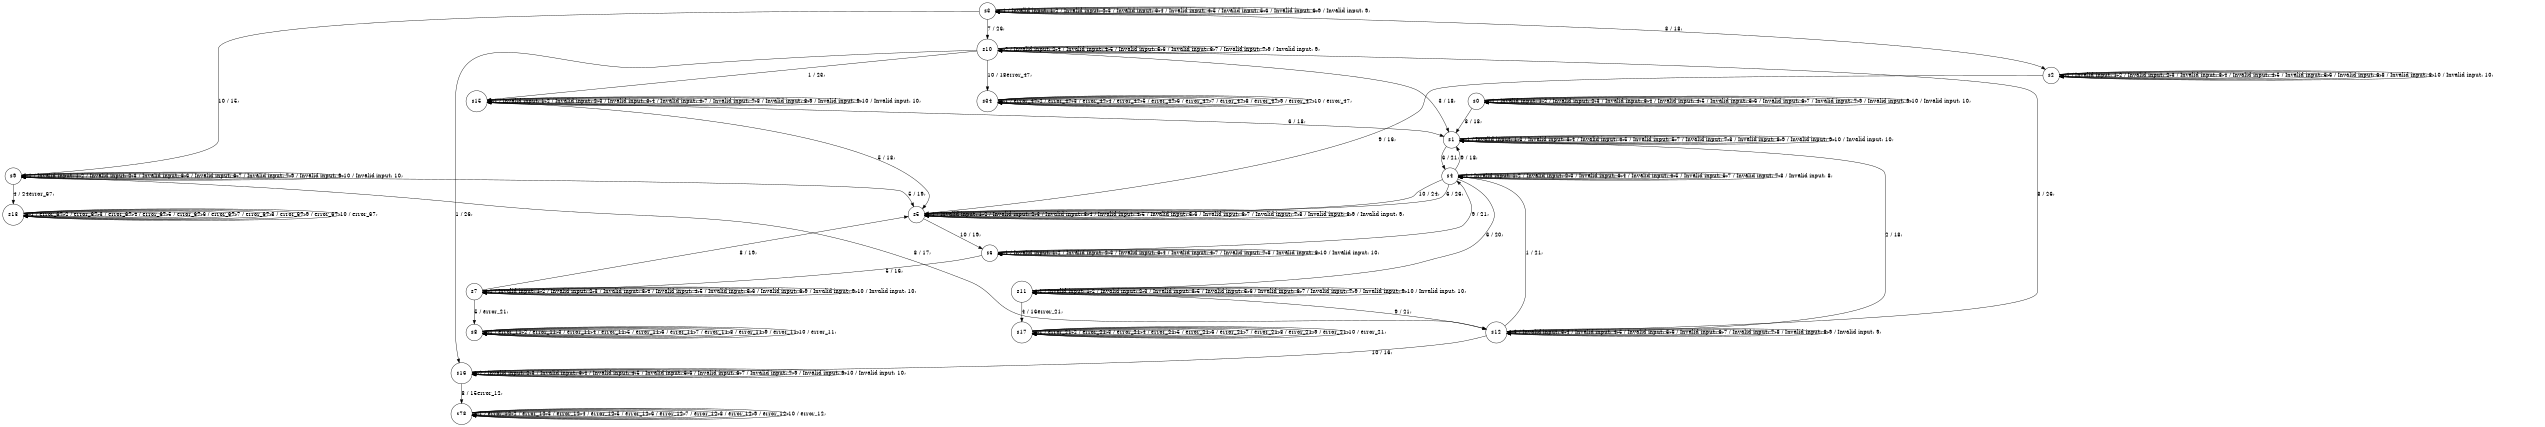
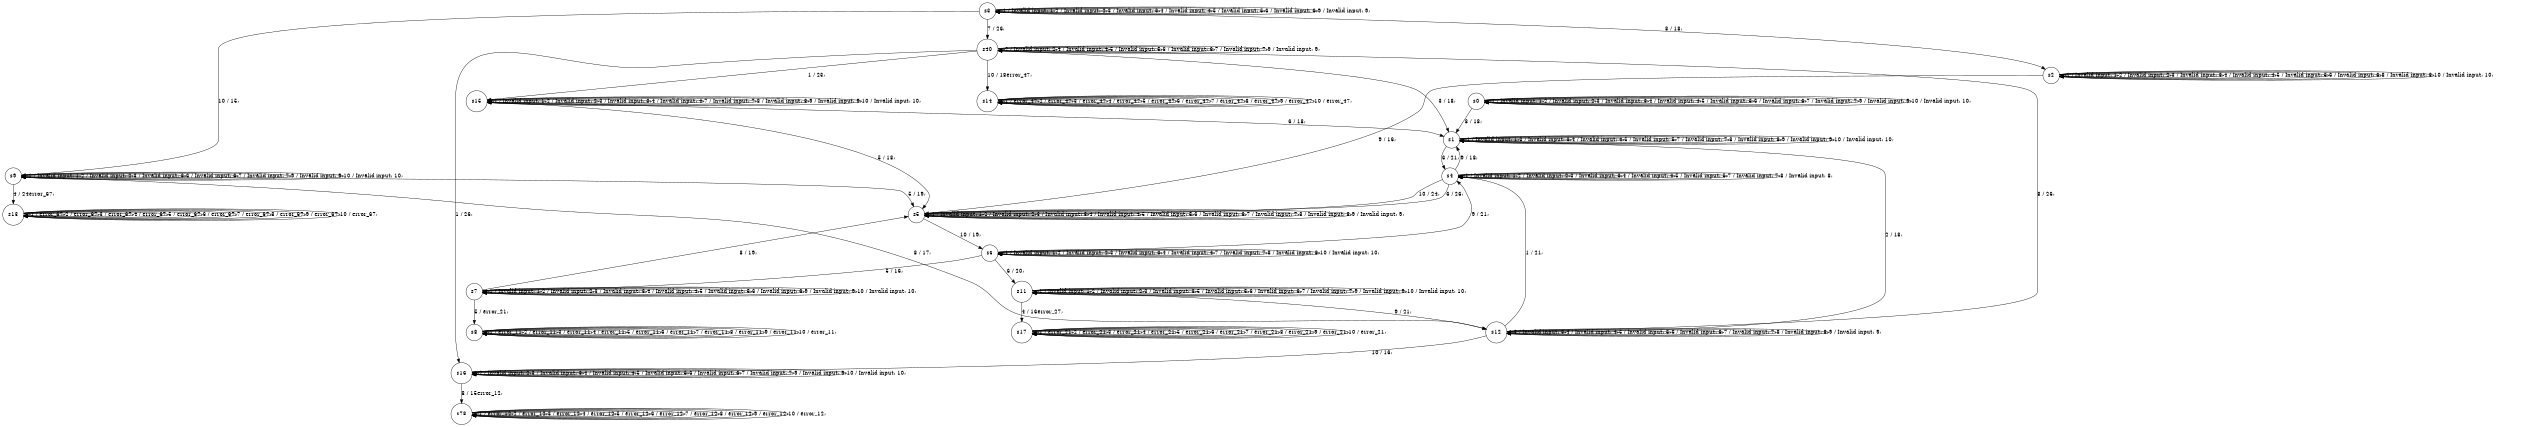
(987, 50) -> (987, 50)
(987, 101) -> (987, 101)
(1303, 279) -> (1004, 270)
(1042, 312) -> (1042, 312)
